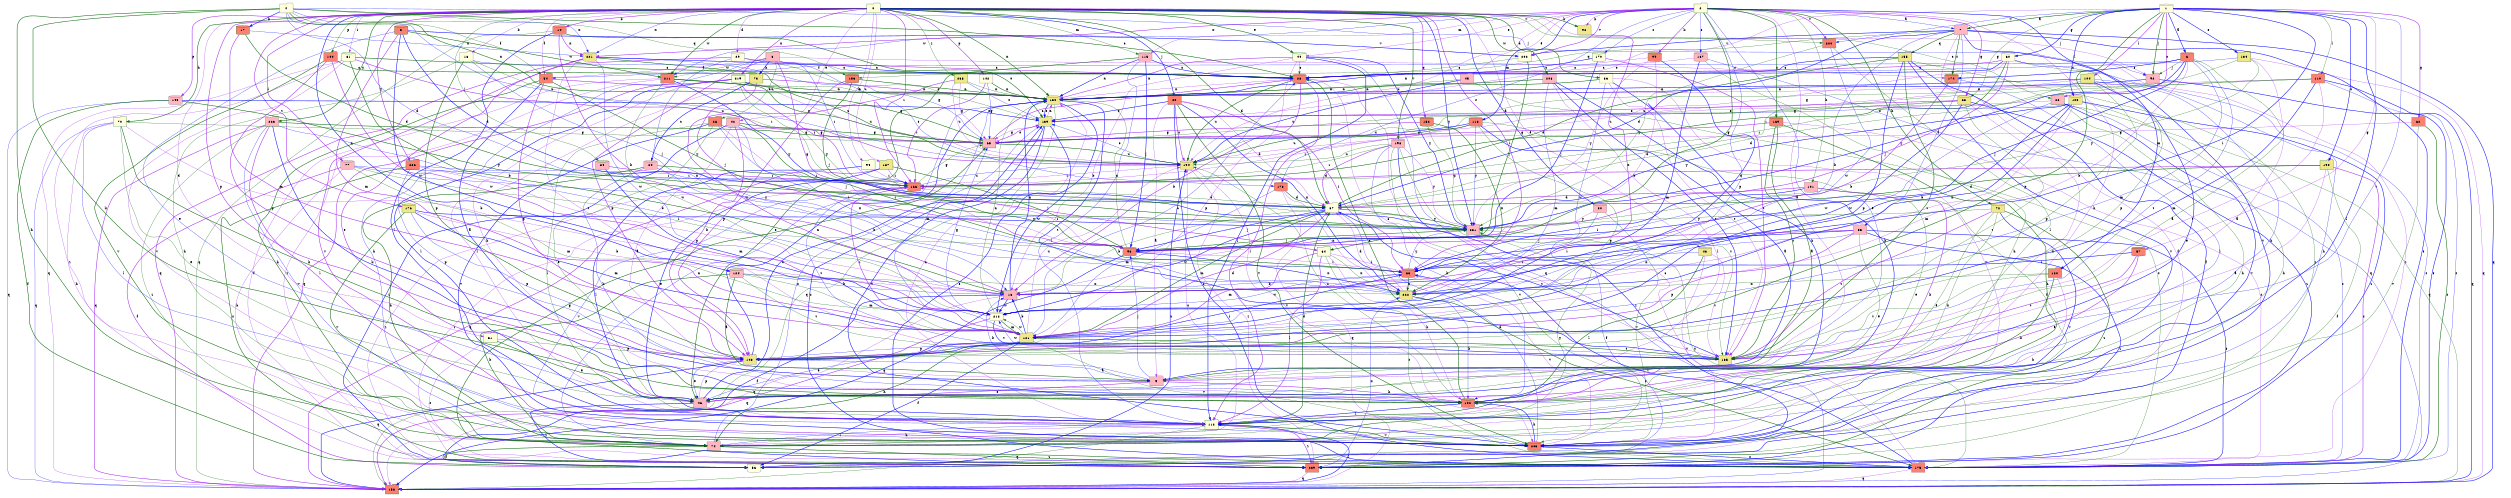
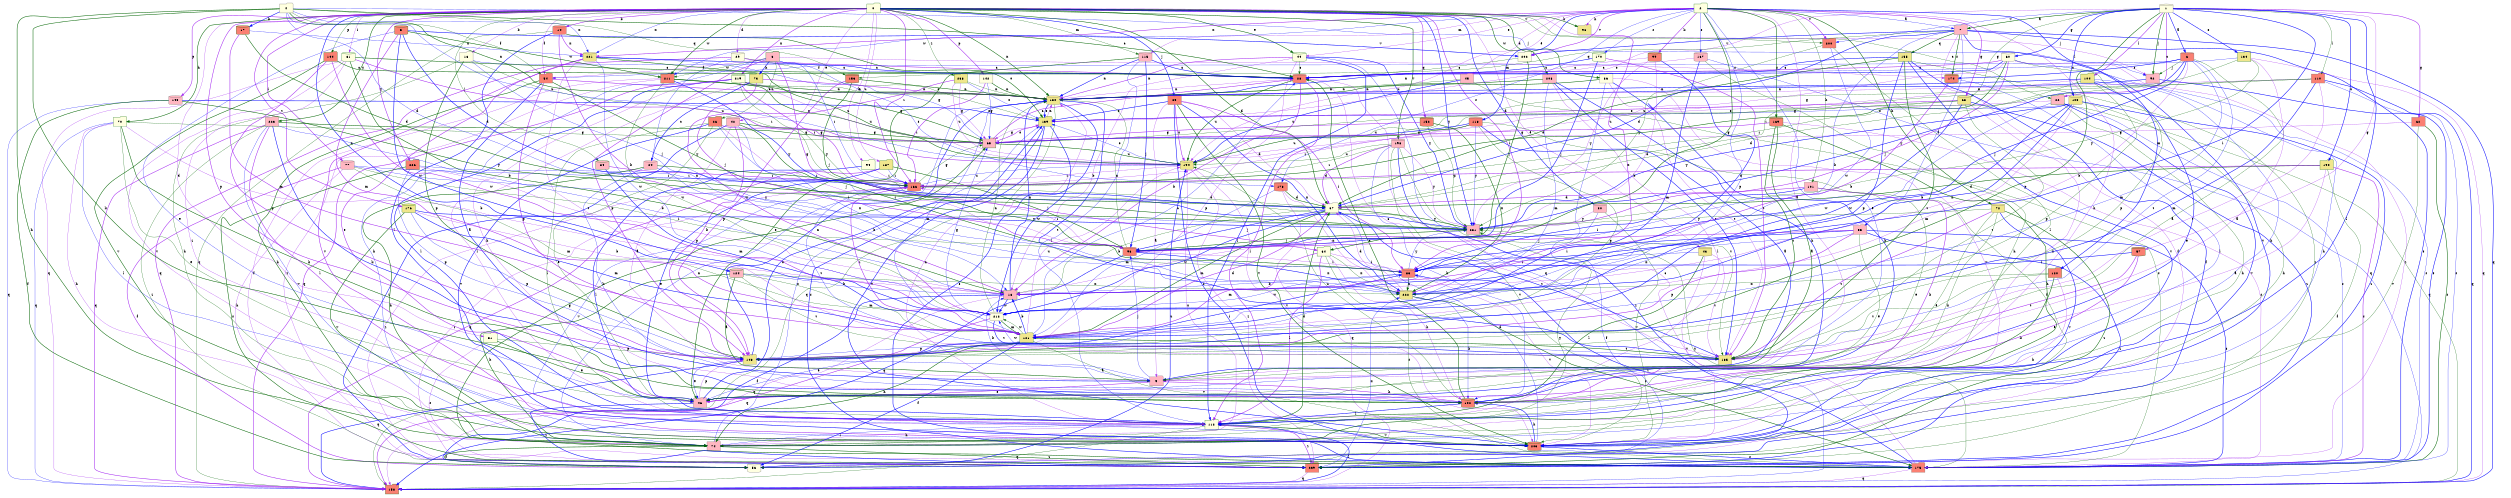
(2246, 291) -> none
(403, 458) -> (536, 405)
